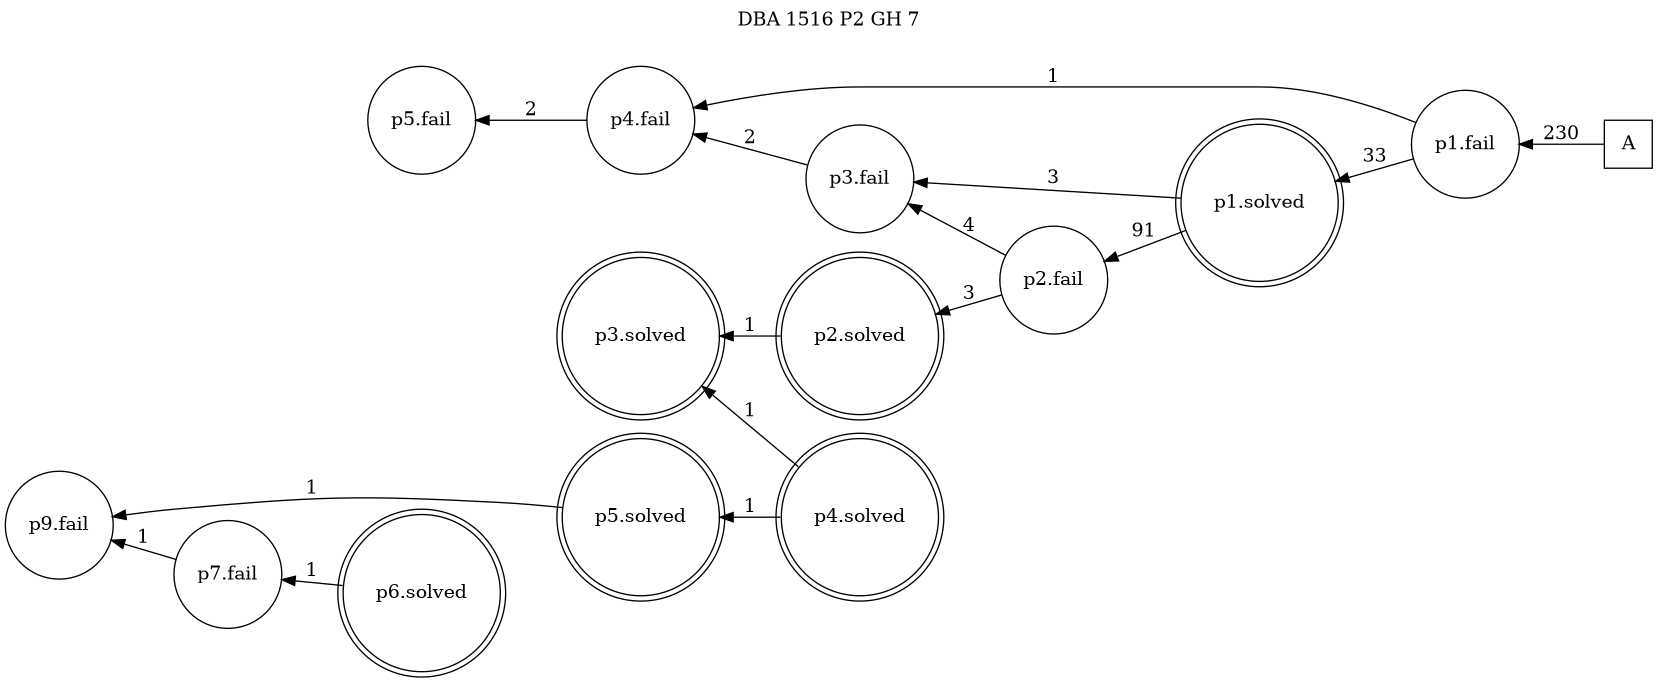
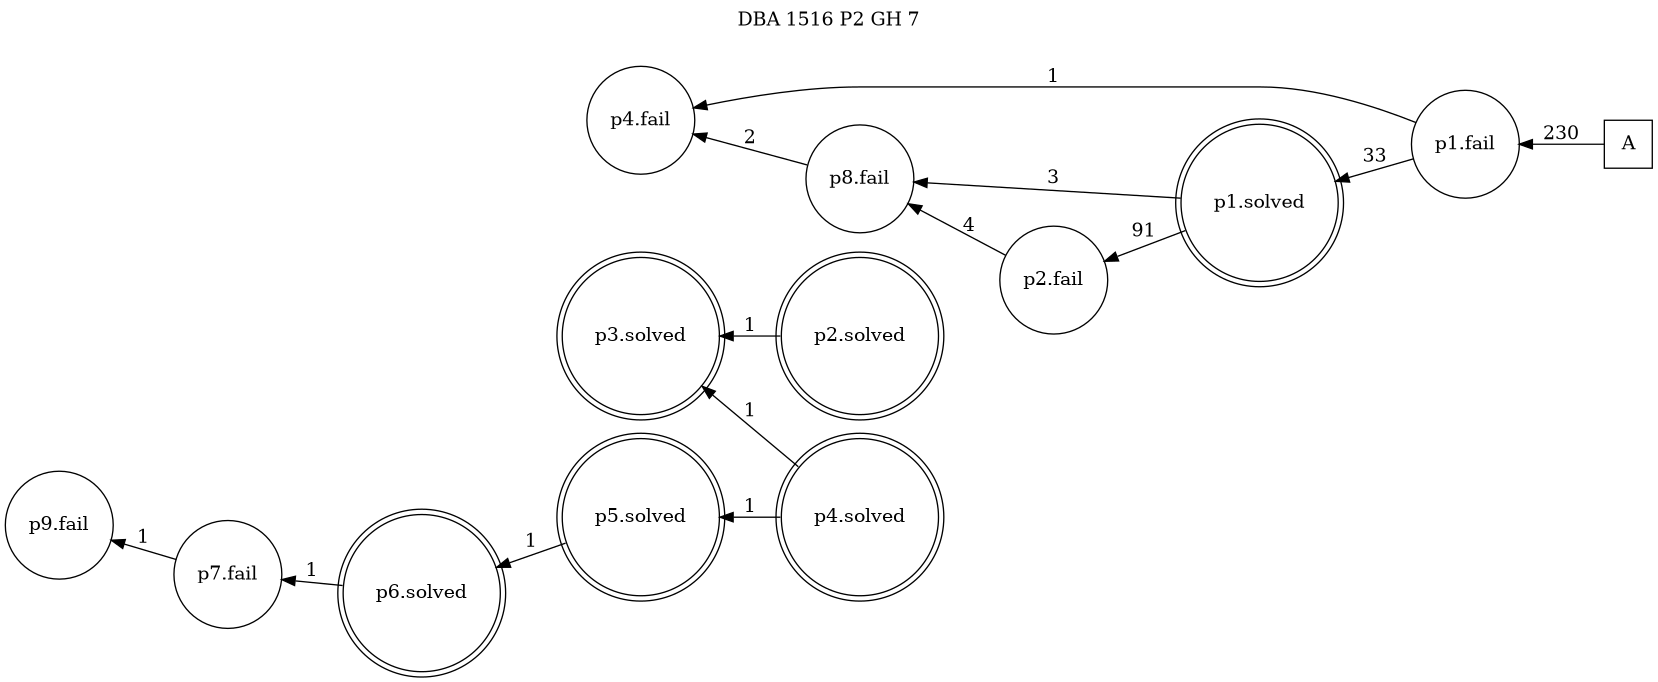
(422, 120) -> none
(860, 179) -> (860, 179)
(975, 303) -> none
(344, 498) -> (537, 553)
